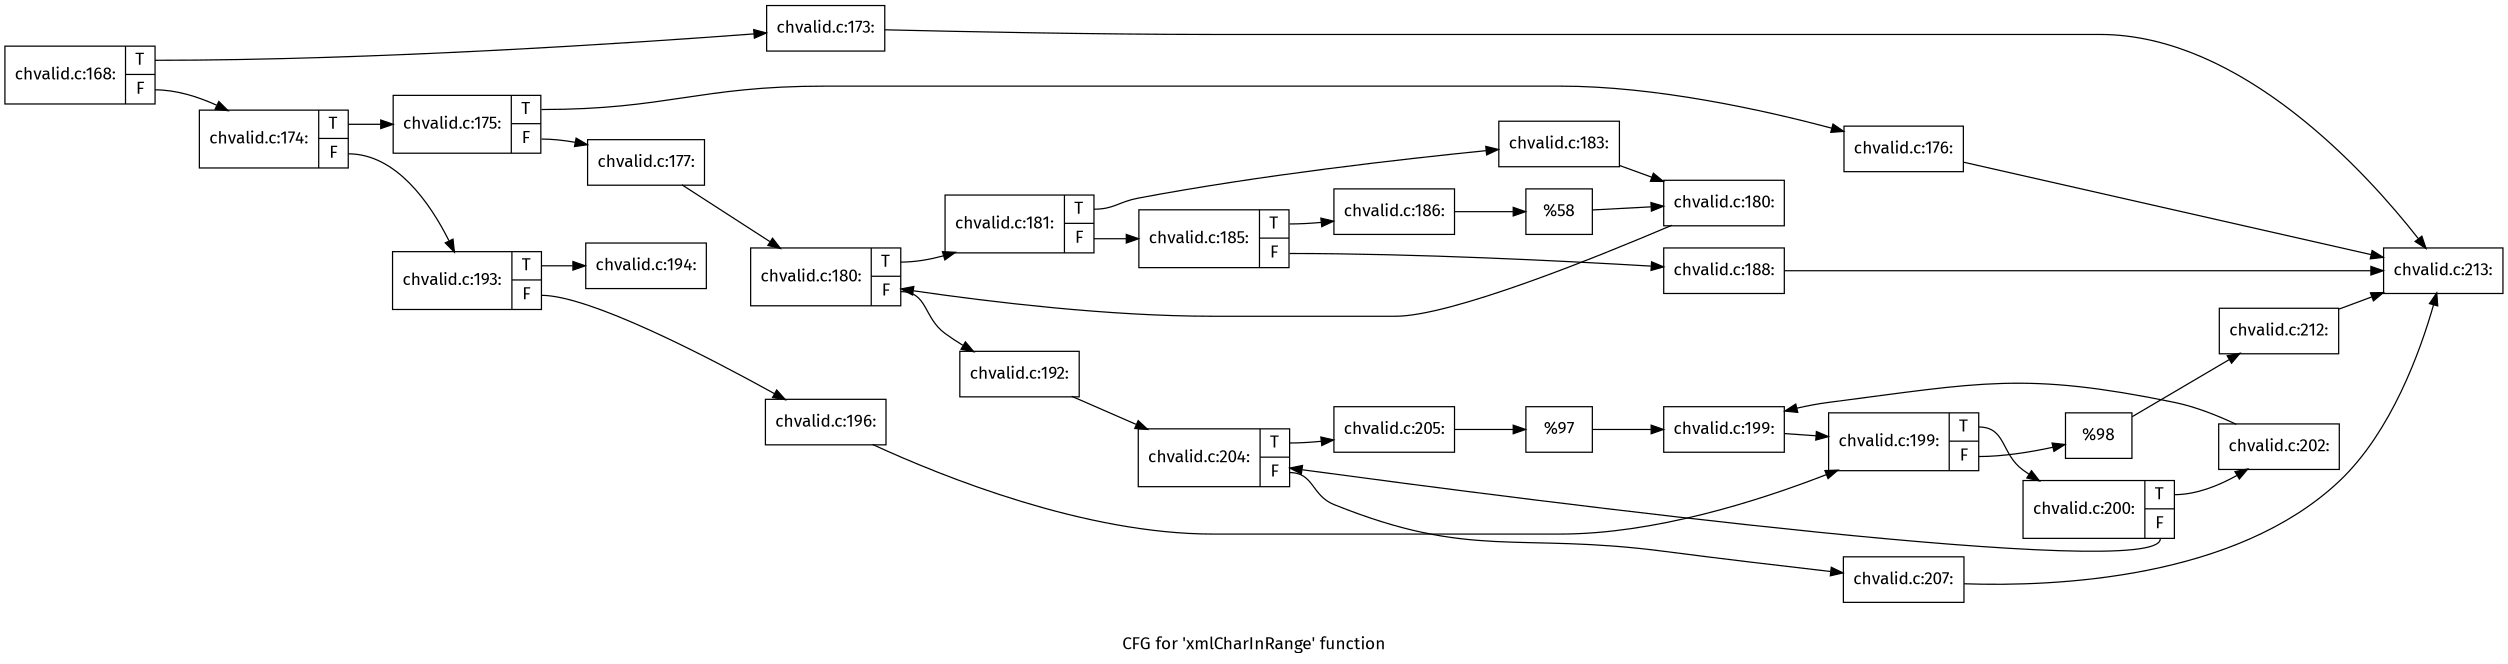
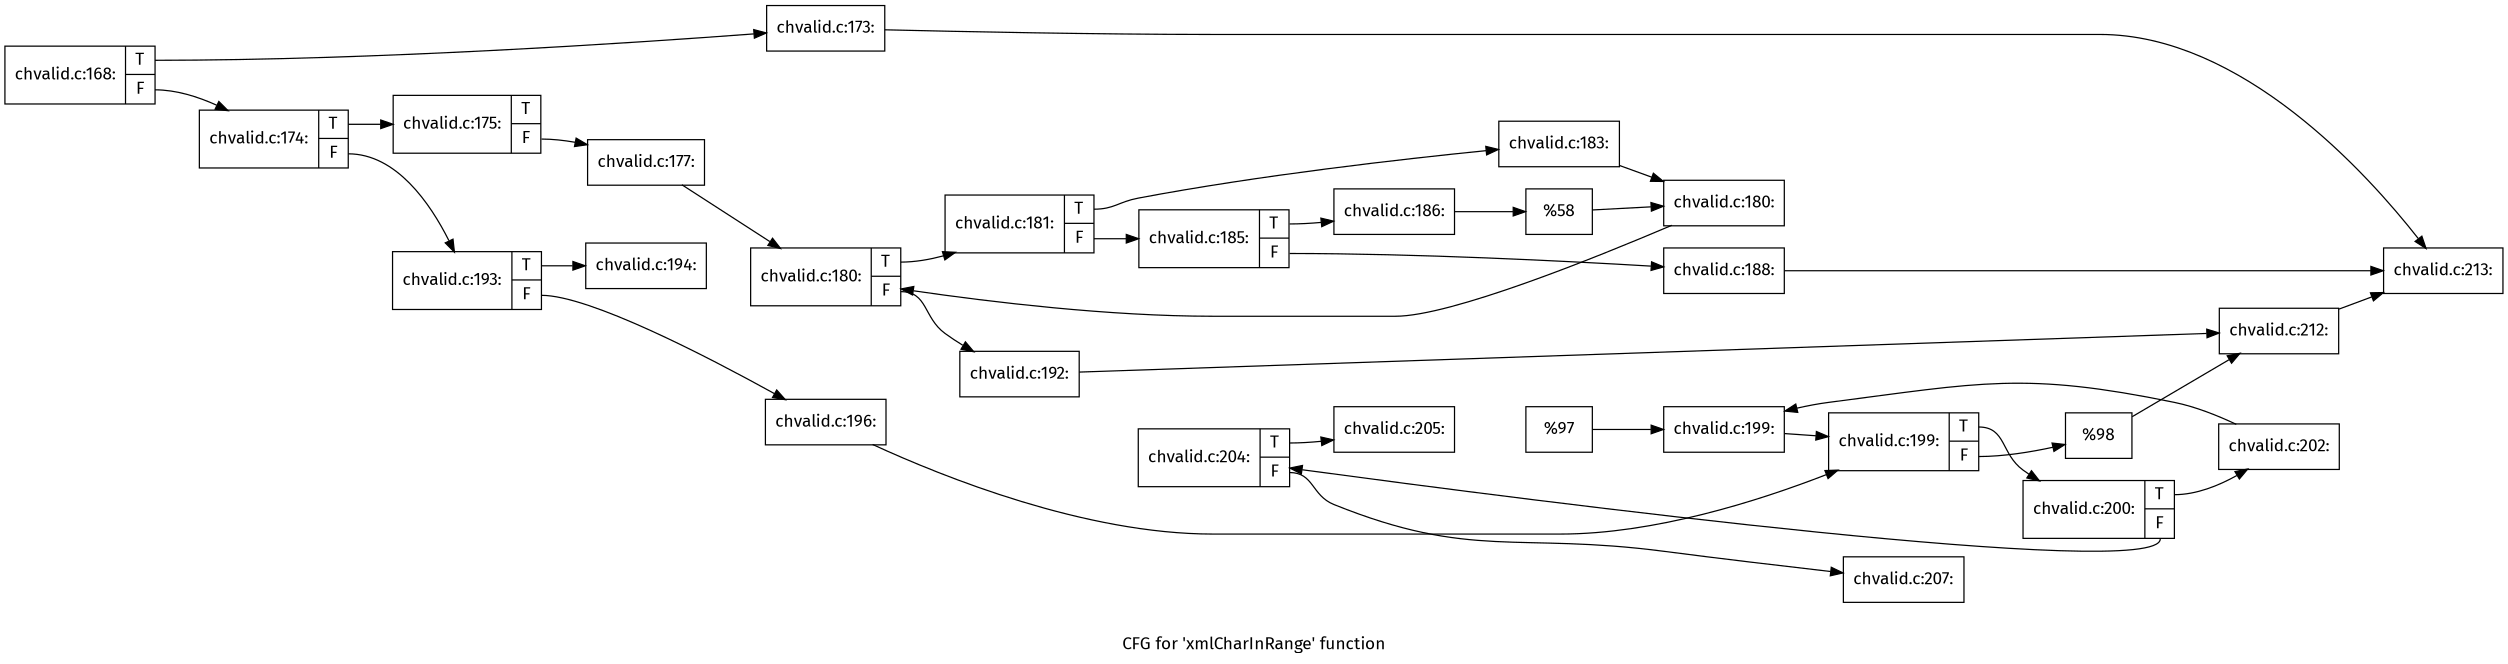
(1904, 149) -> none
(1104, 410) -> (1643, 353)
(1484, 429) -> none
(2258, 535) -> none
